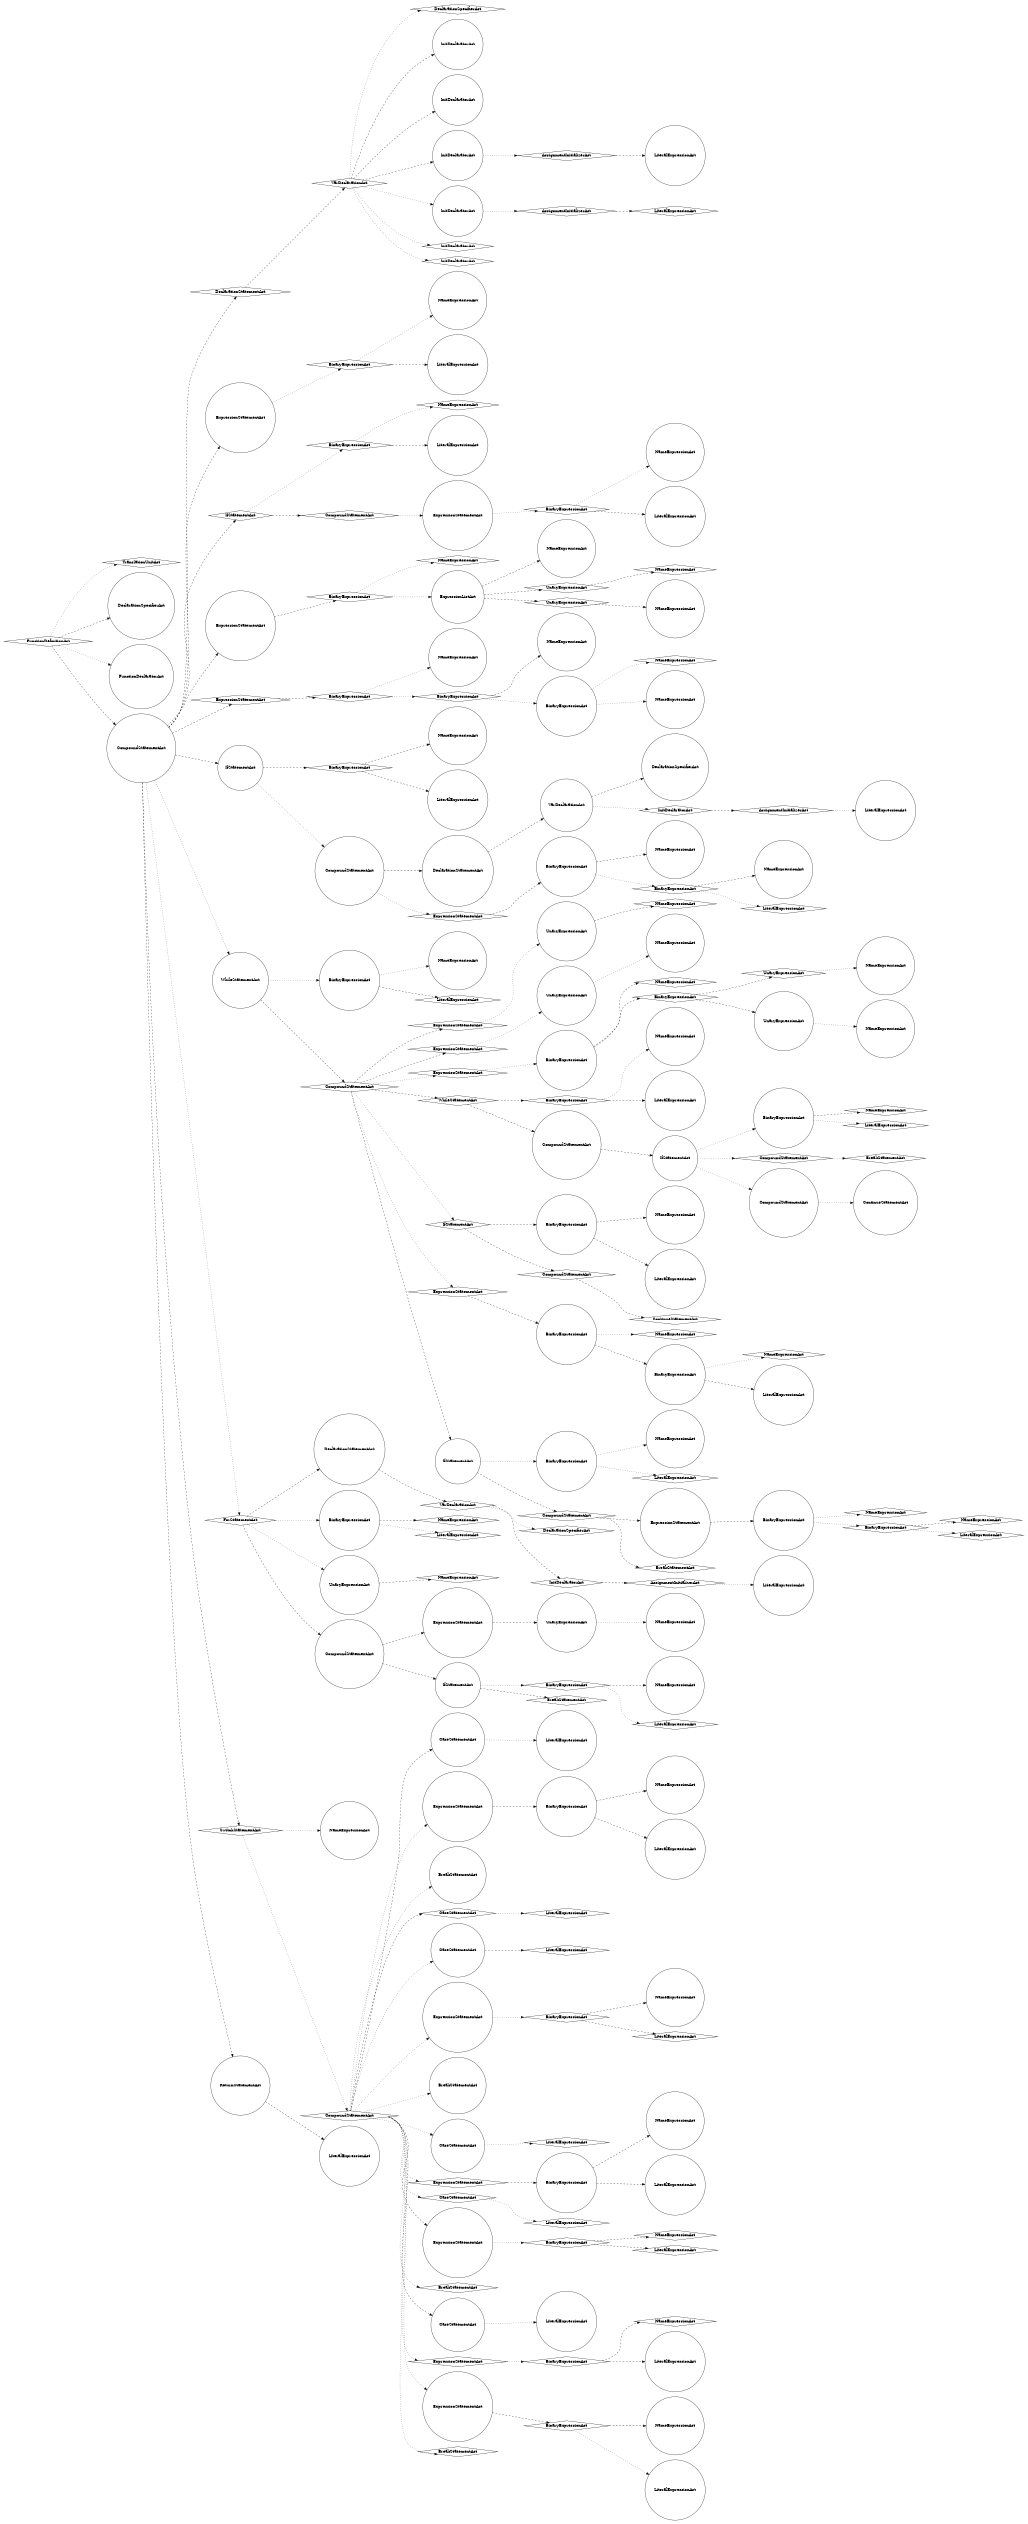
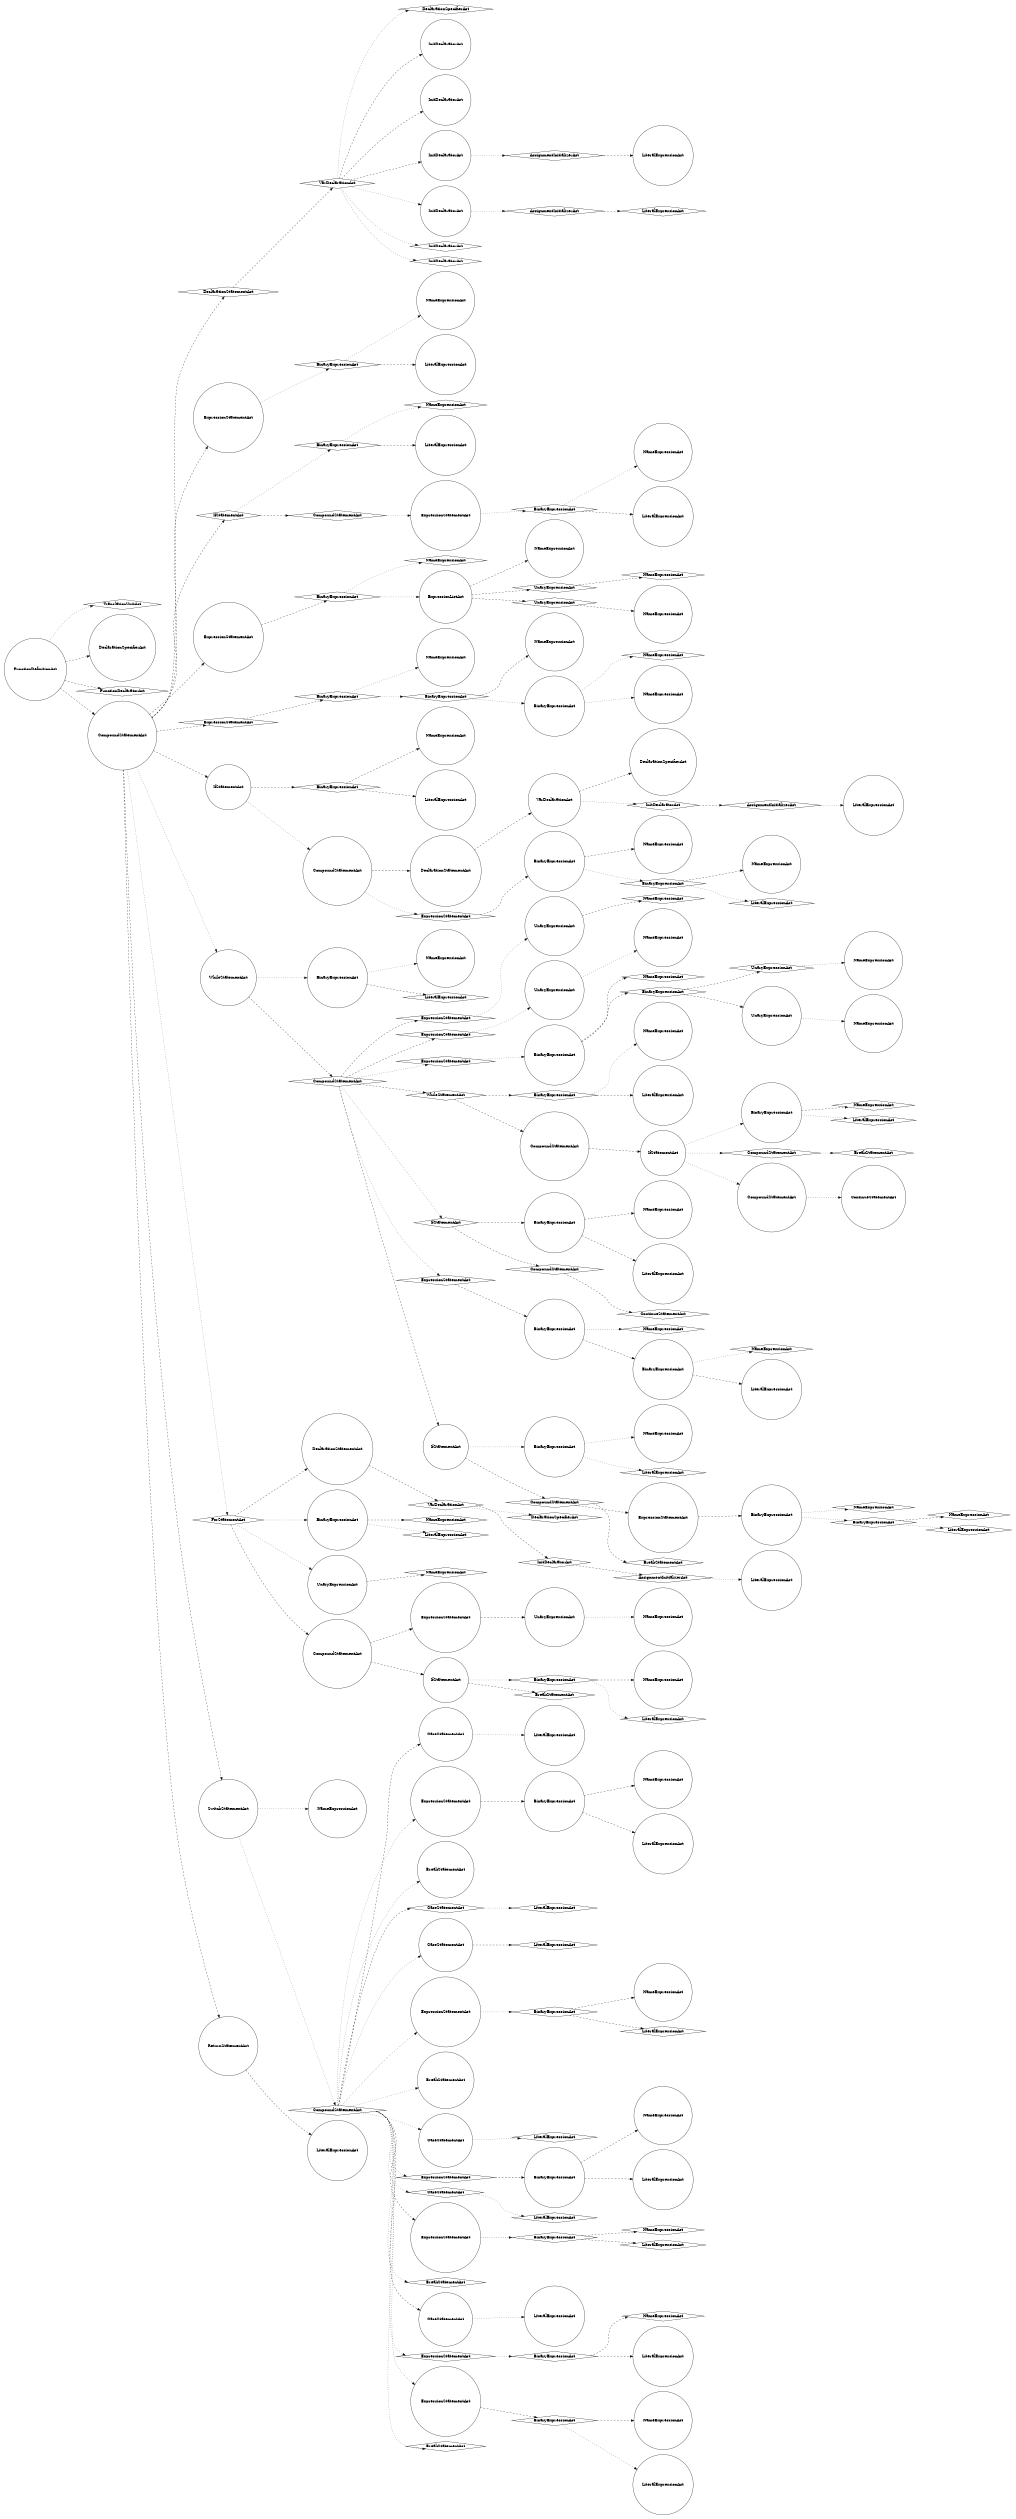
(48, 641) -> (35, 669)
(84, 655) -> (81, 685)
(141, 677) -> (122, 691)
(240, 1831) -> (228, 1809)
